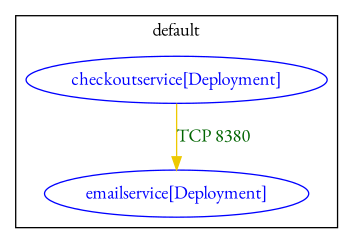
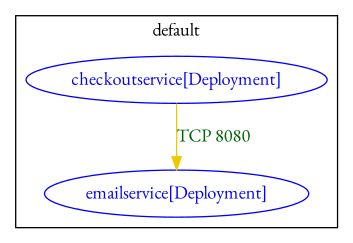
(214, 137) -> (214, 137)
